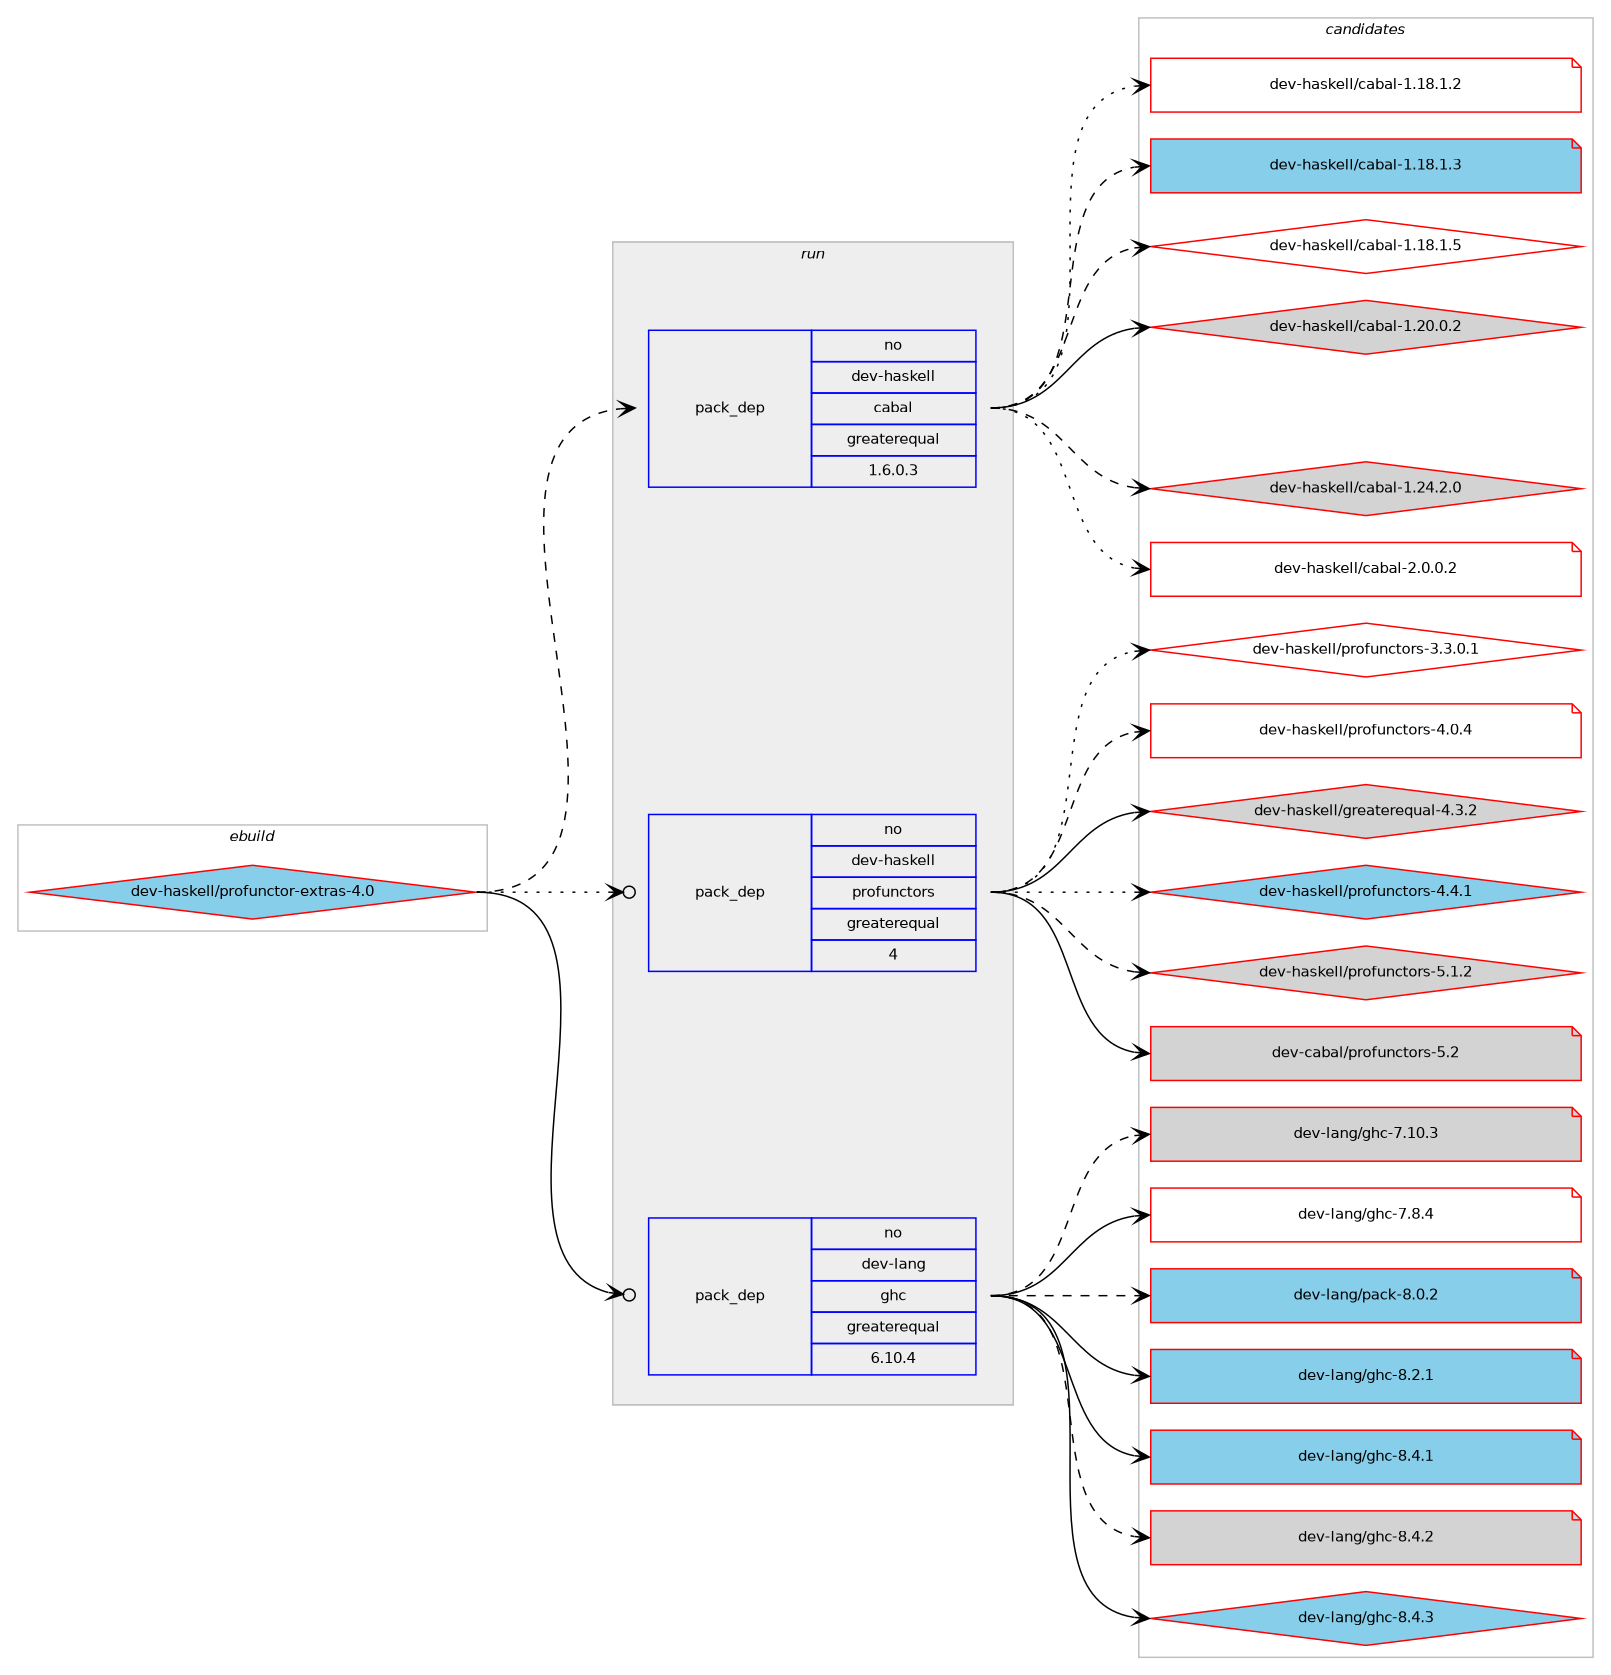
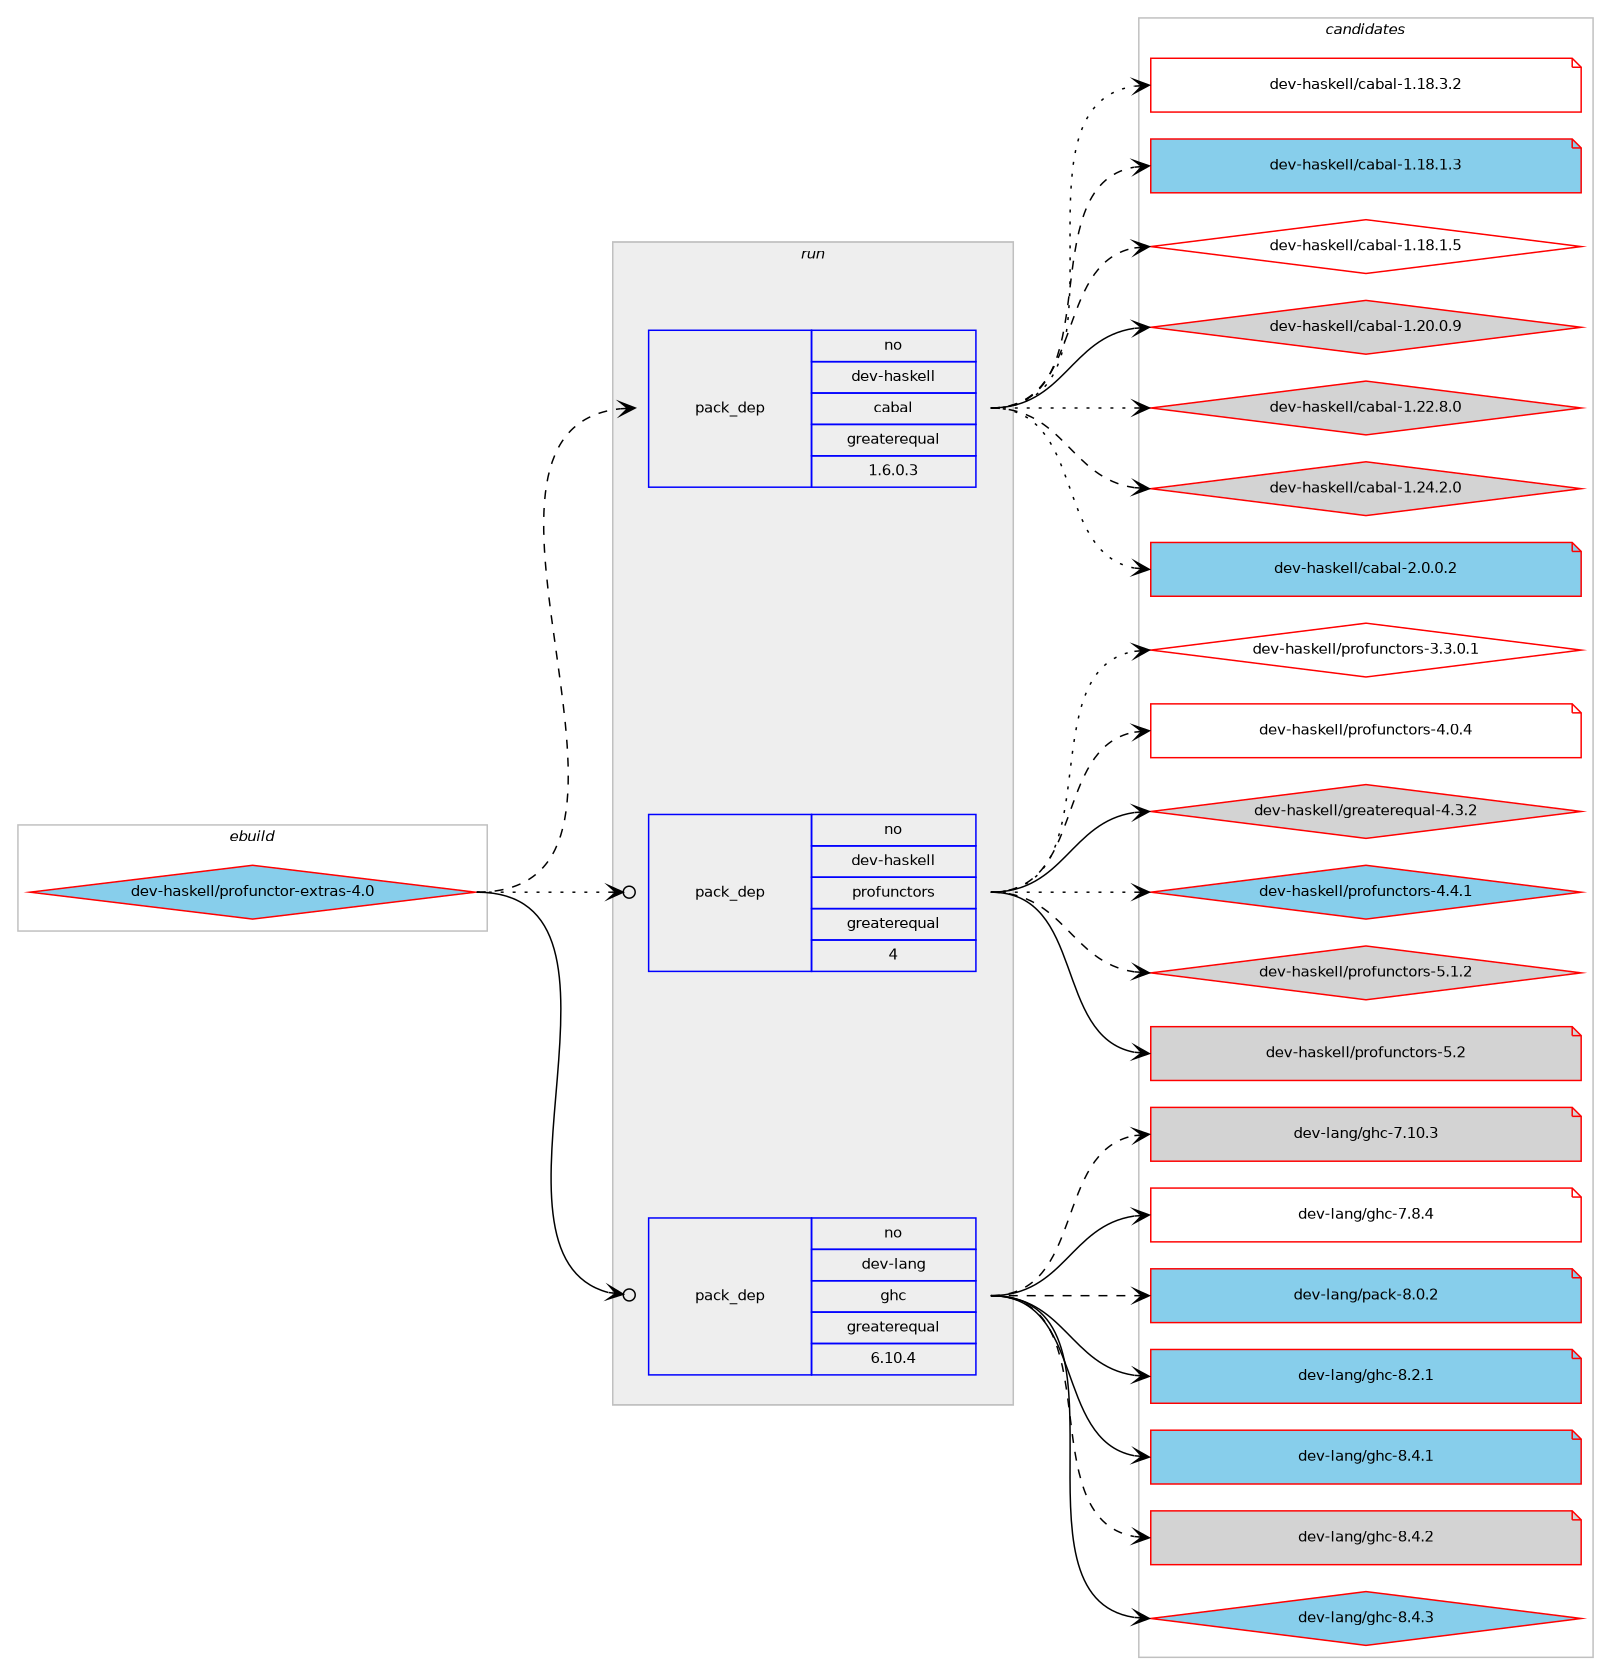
(1366, 85) -> (1366, 85)
(1366, 327) -> (1366, 327)
none -> (1366, 408)
(1366, 569) -> (1366, 569)
(1366, 1054) -> (1366, 1054)
